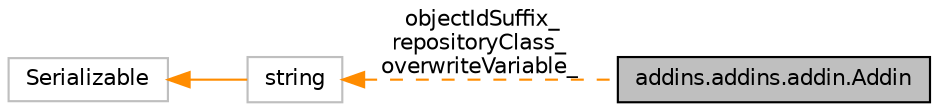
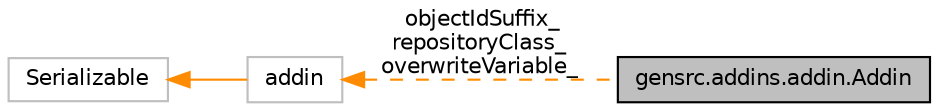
(295, 80) -> (295, 80)
(774, 80) -> (774, 80)
